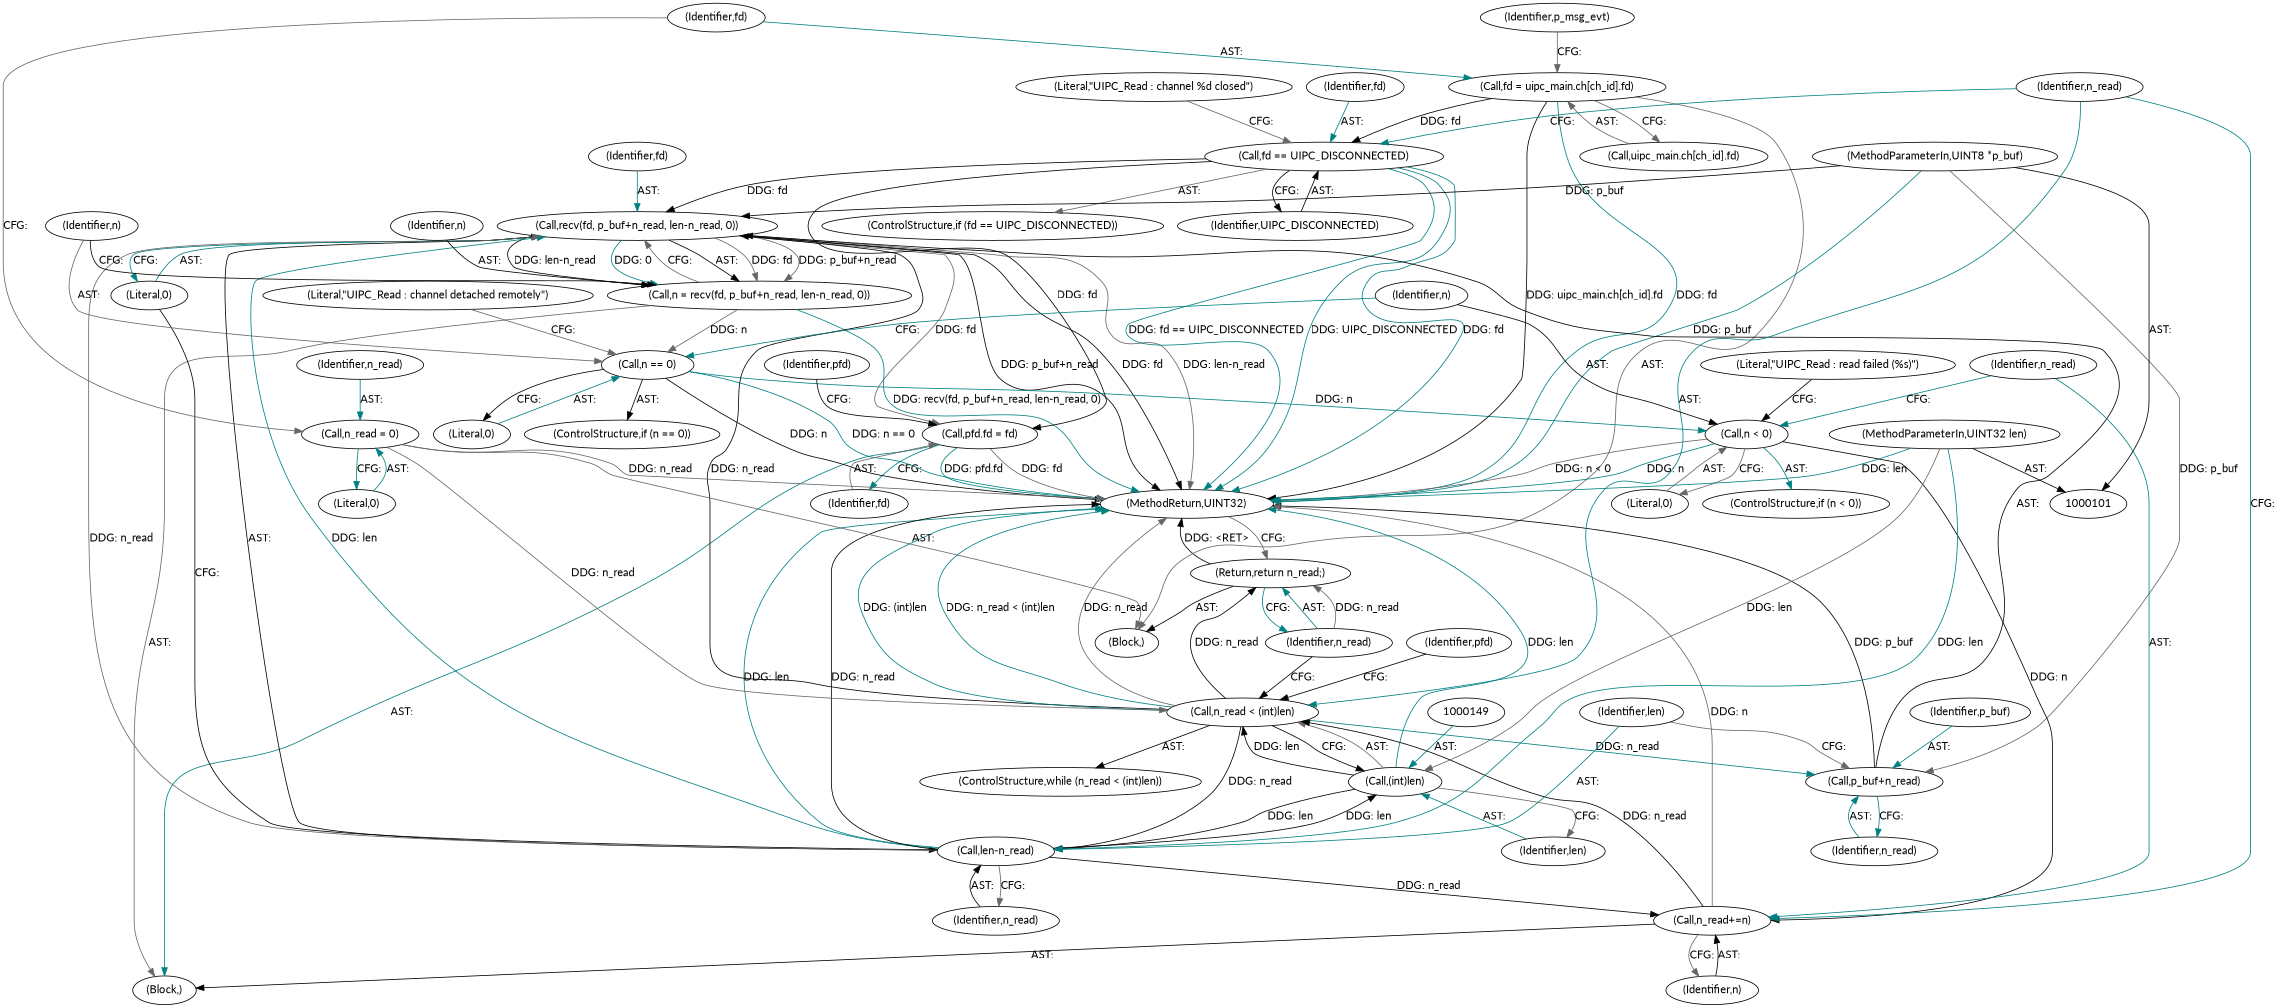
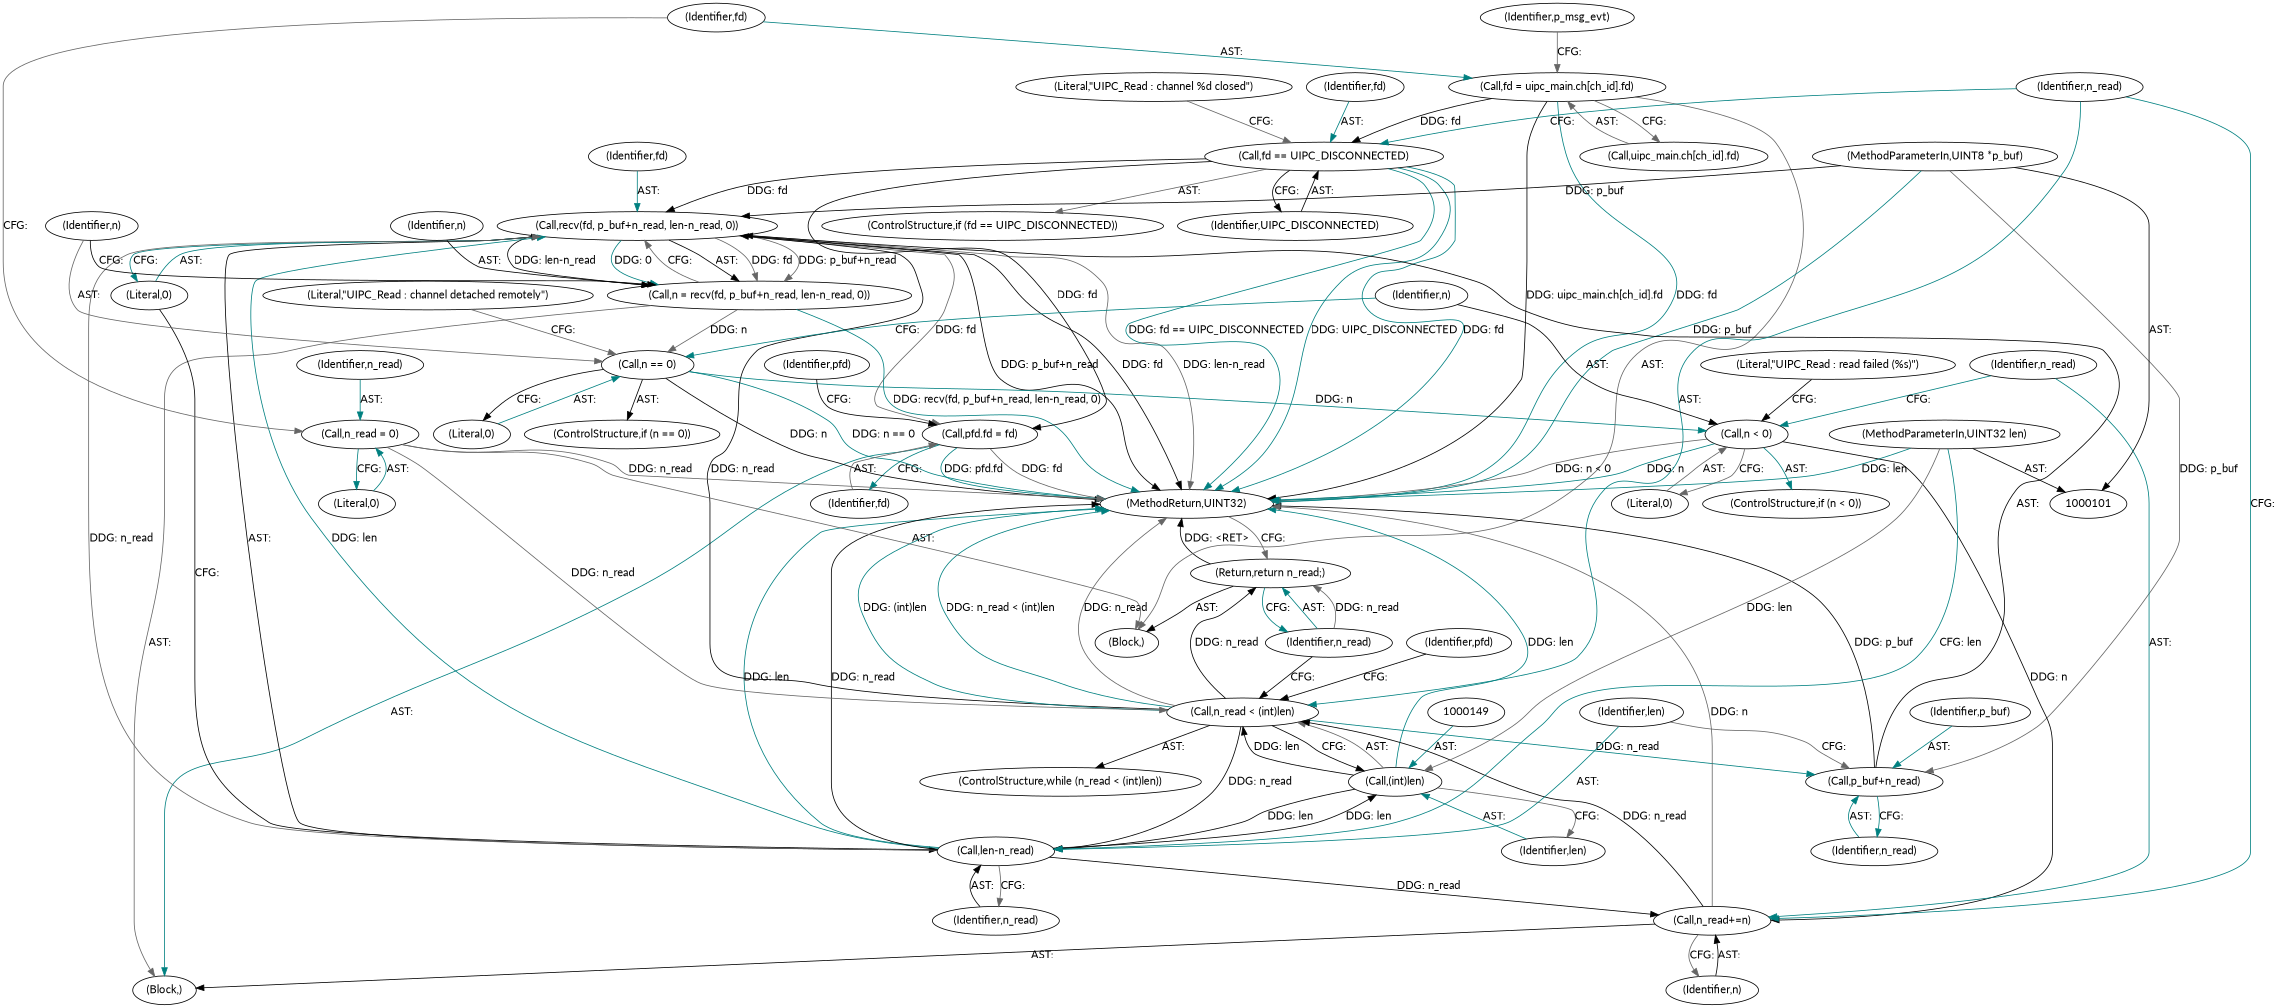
(1961, 643) -> (1961, 643)
